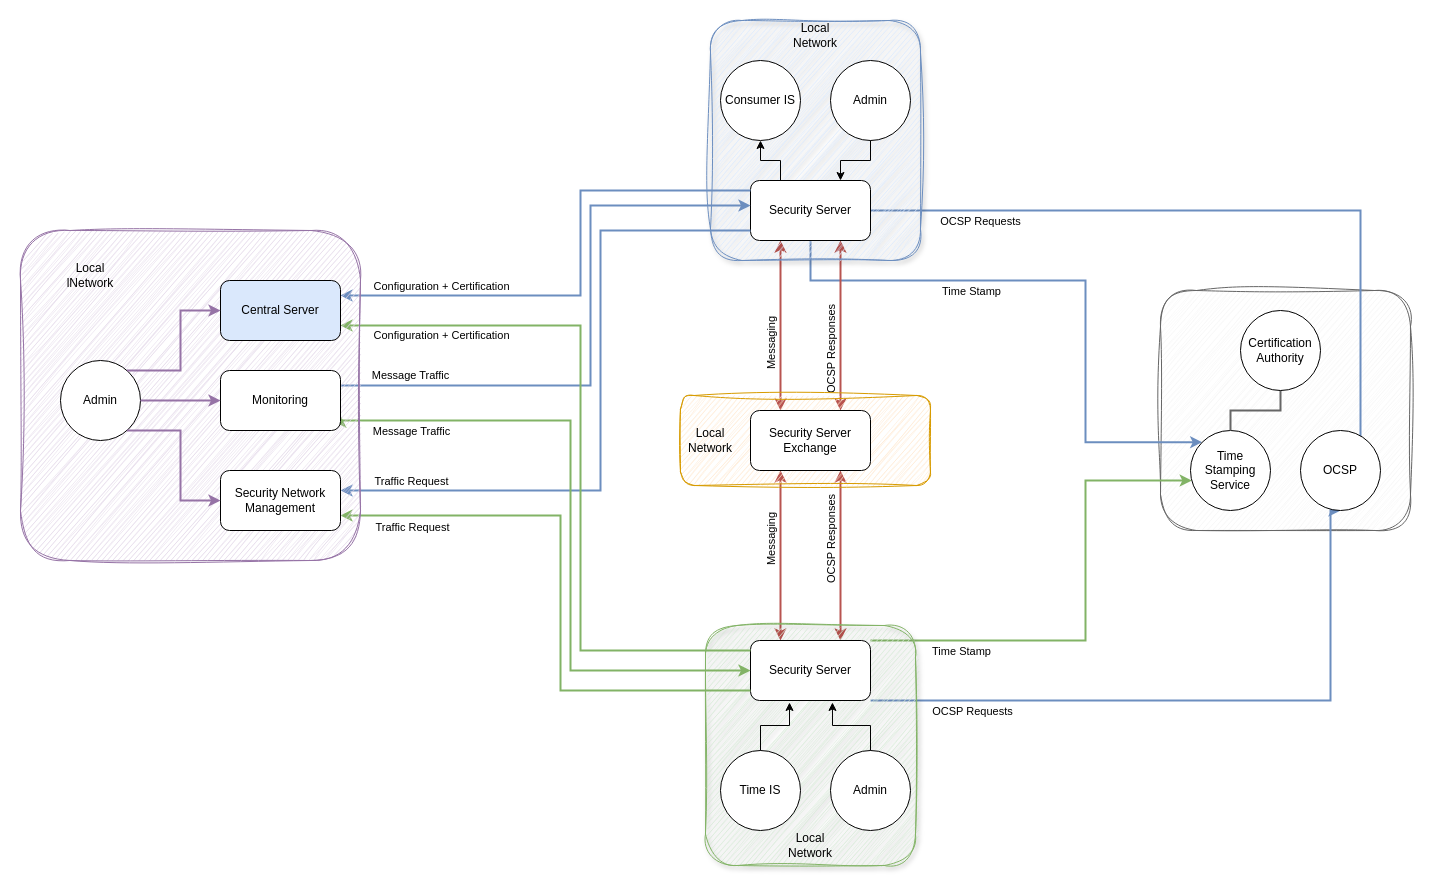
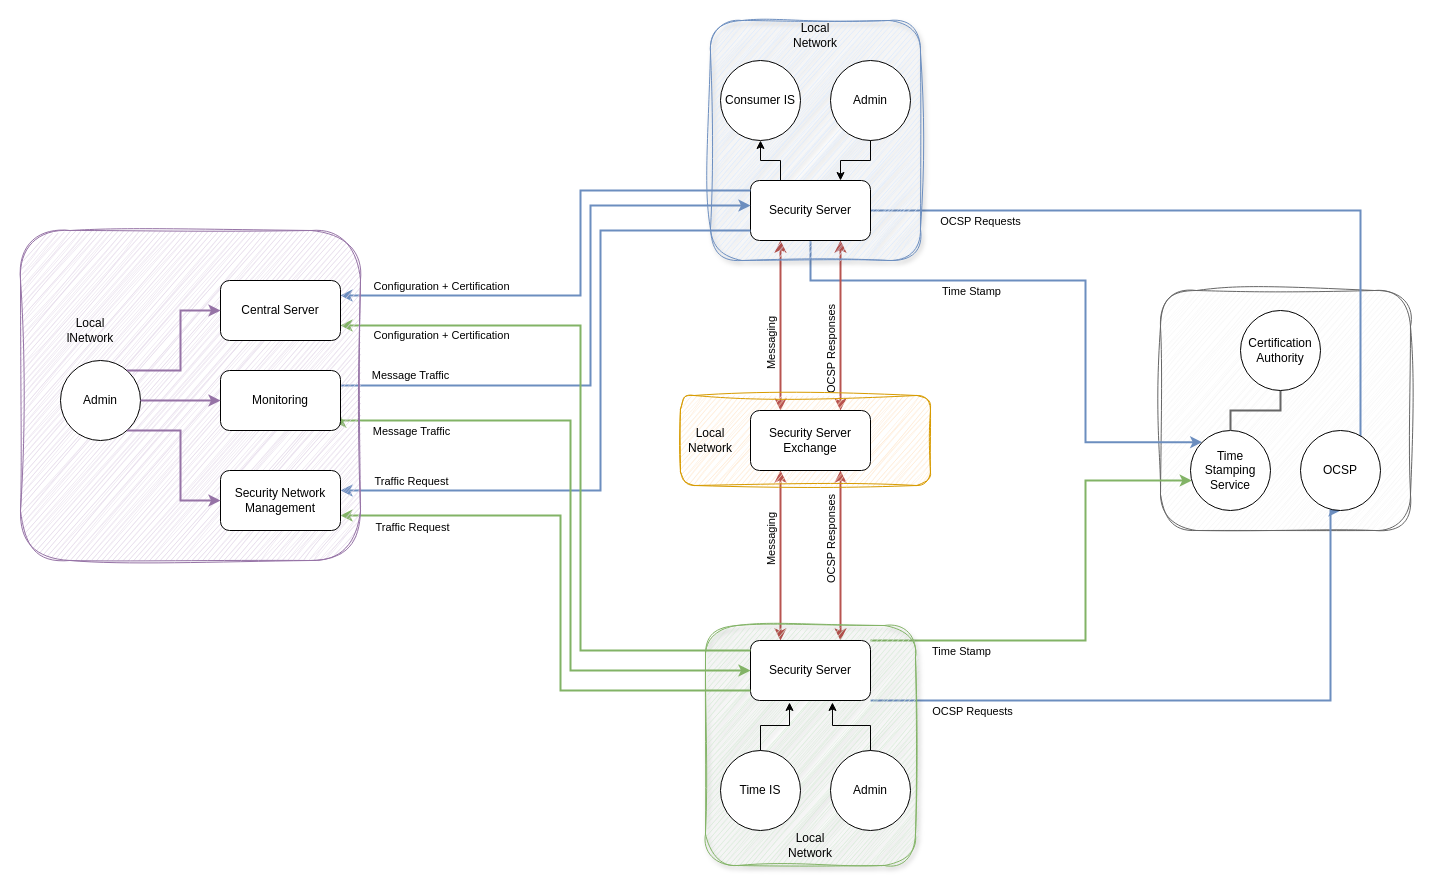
(91, 276) -> (91, 331)
(281, 311) -> (281, 311)
